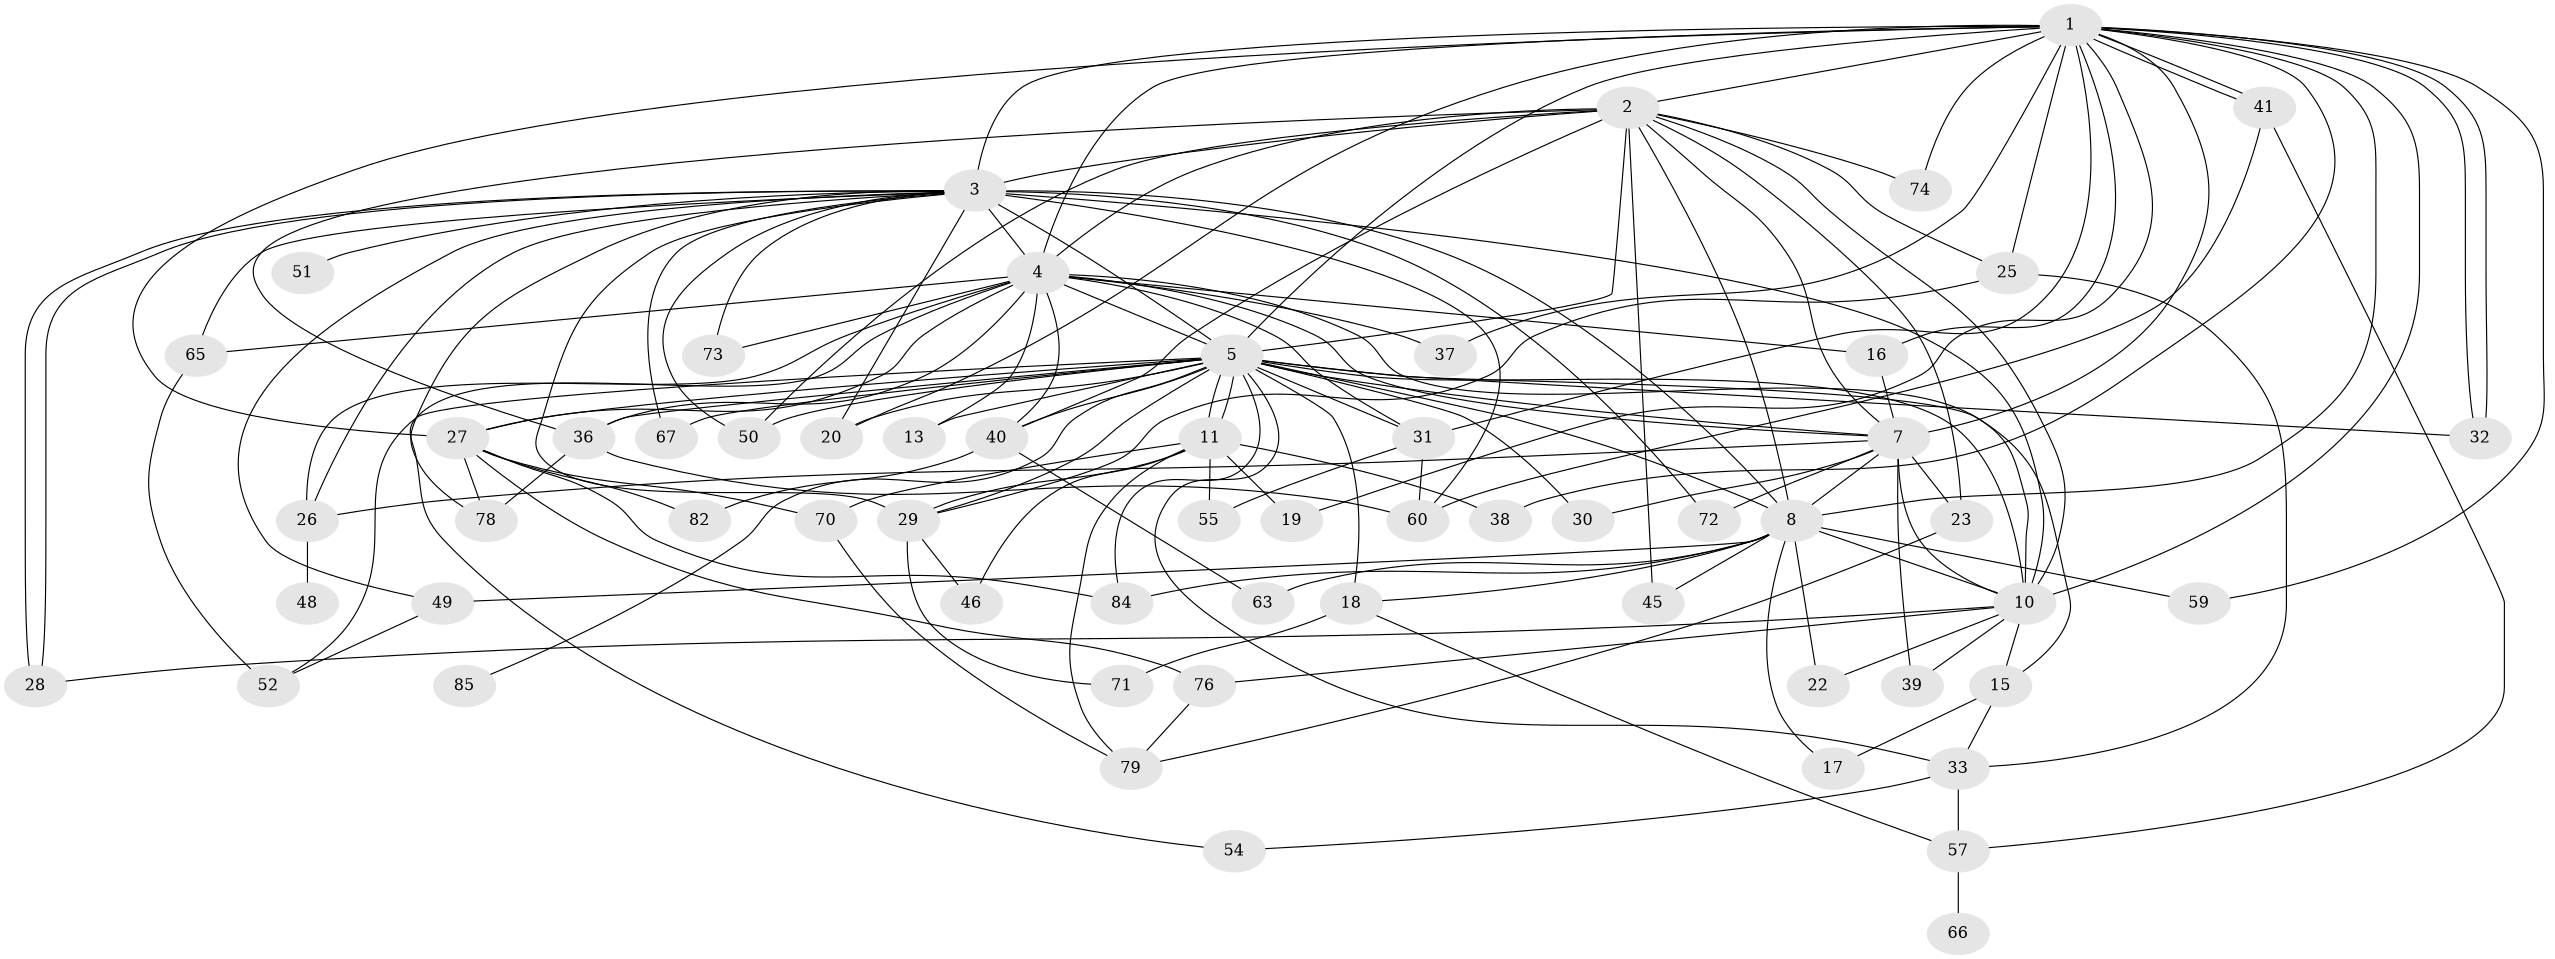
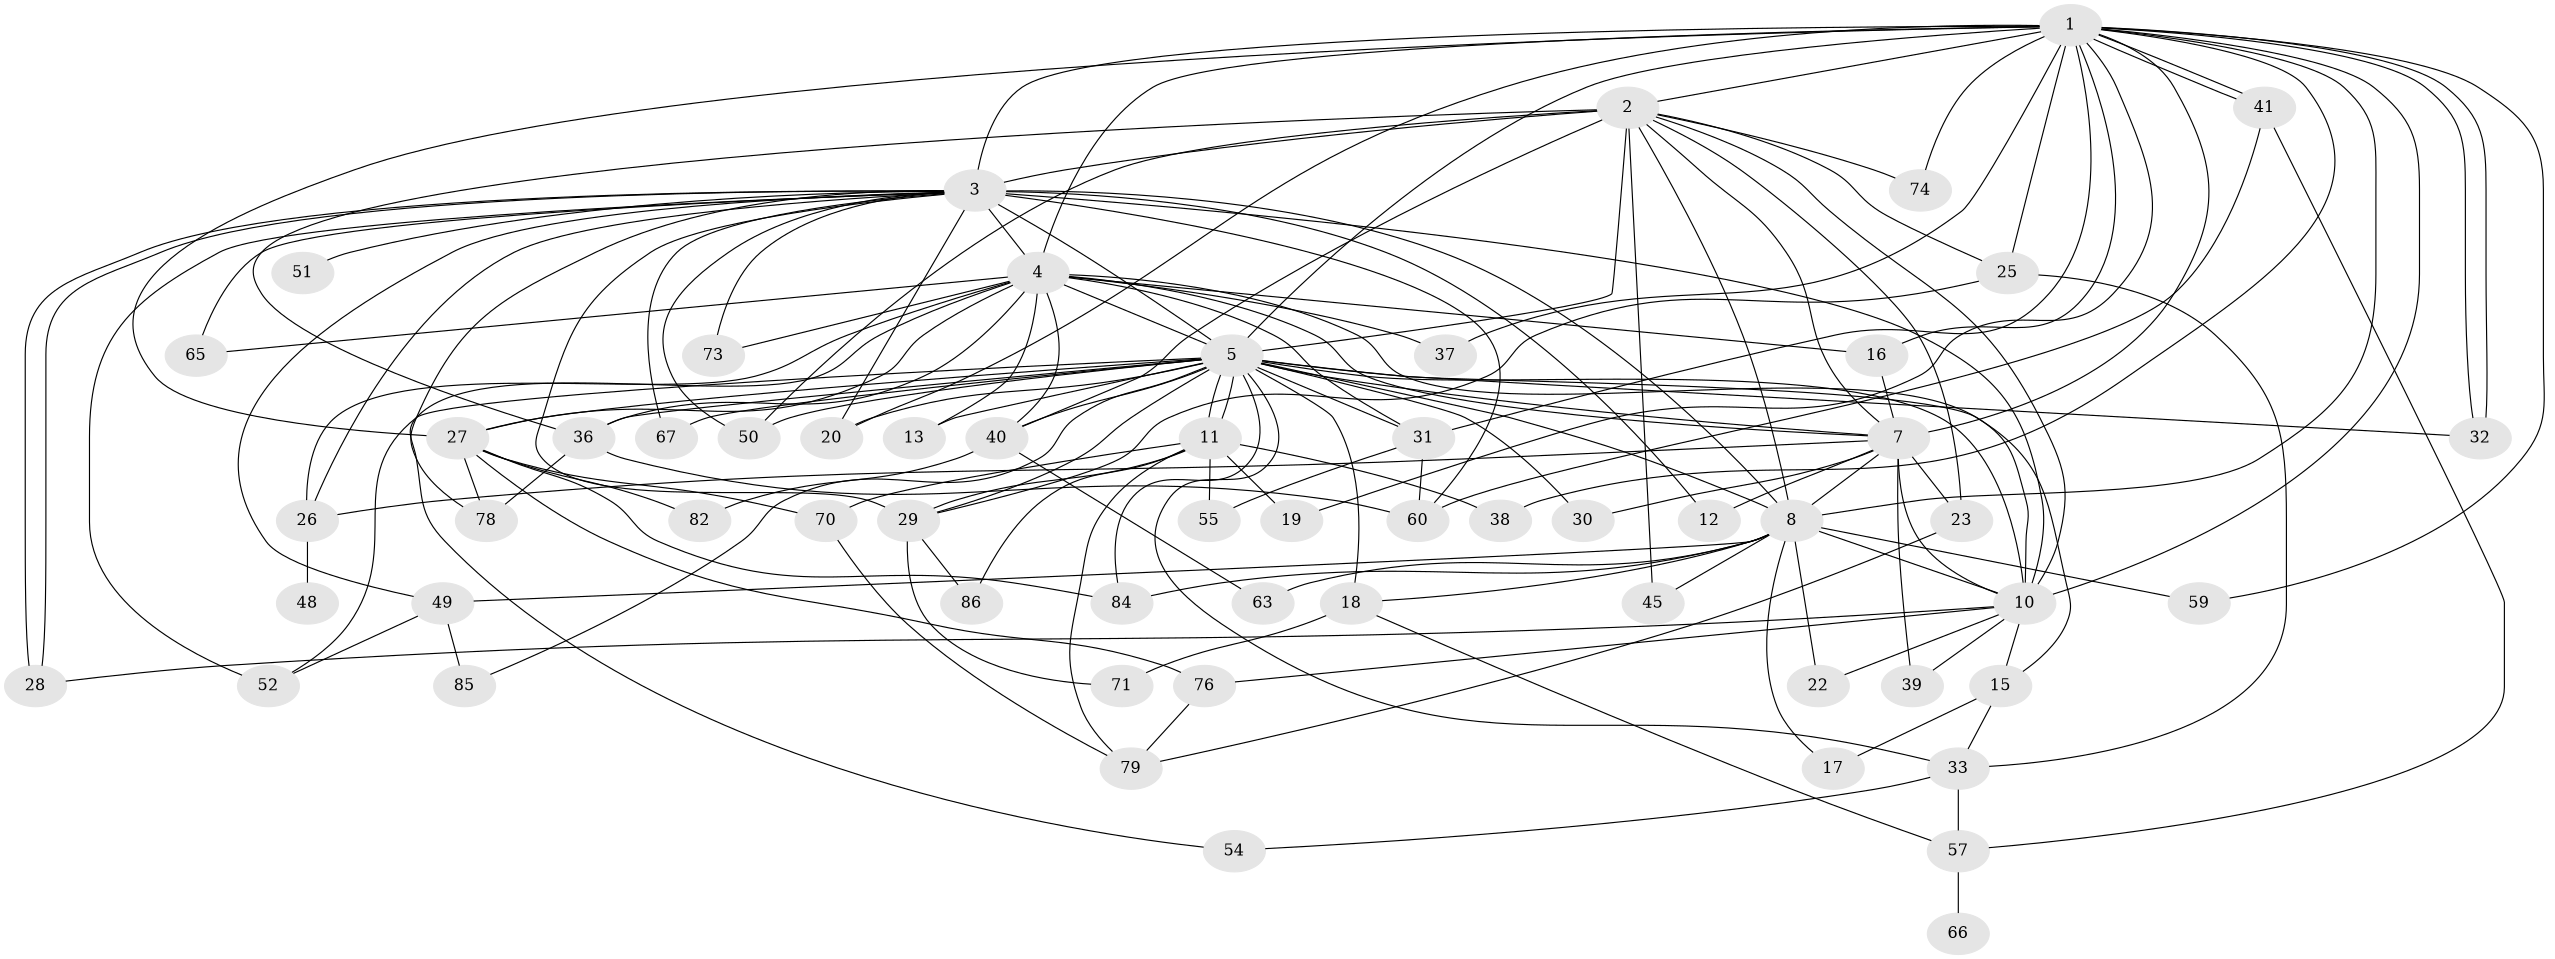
(1257, 151) -> none
(1709, 521) -> (1709, 521)
(158, 533) -> (272, 239)
(972, 603) -> (972, 603)
none -> (454, 645)
